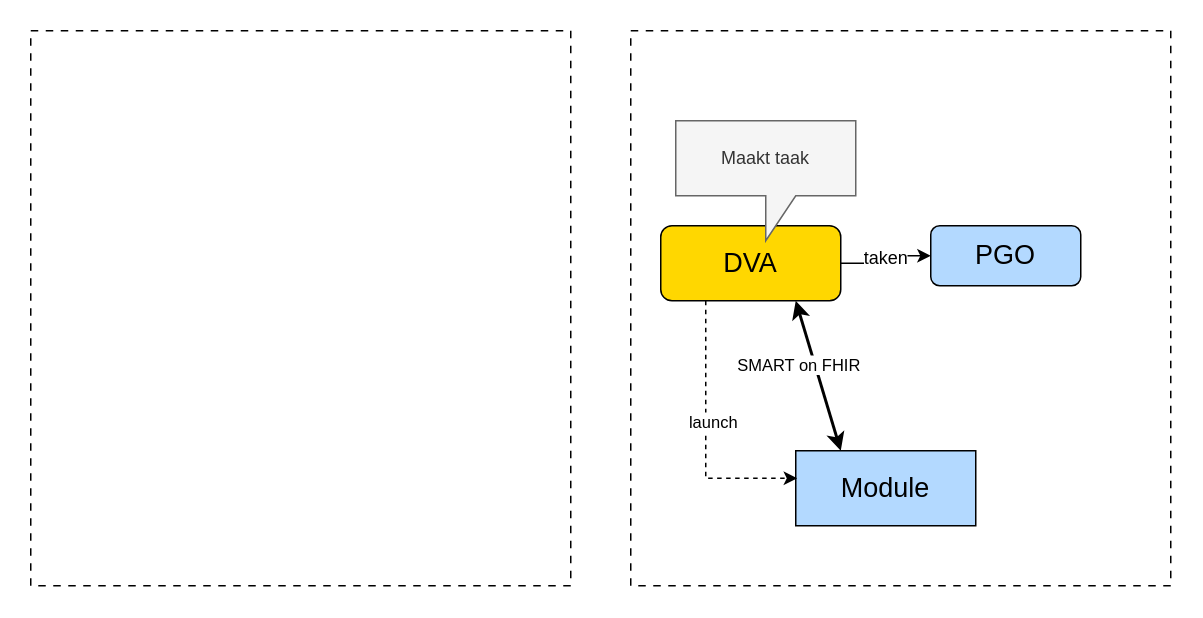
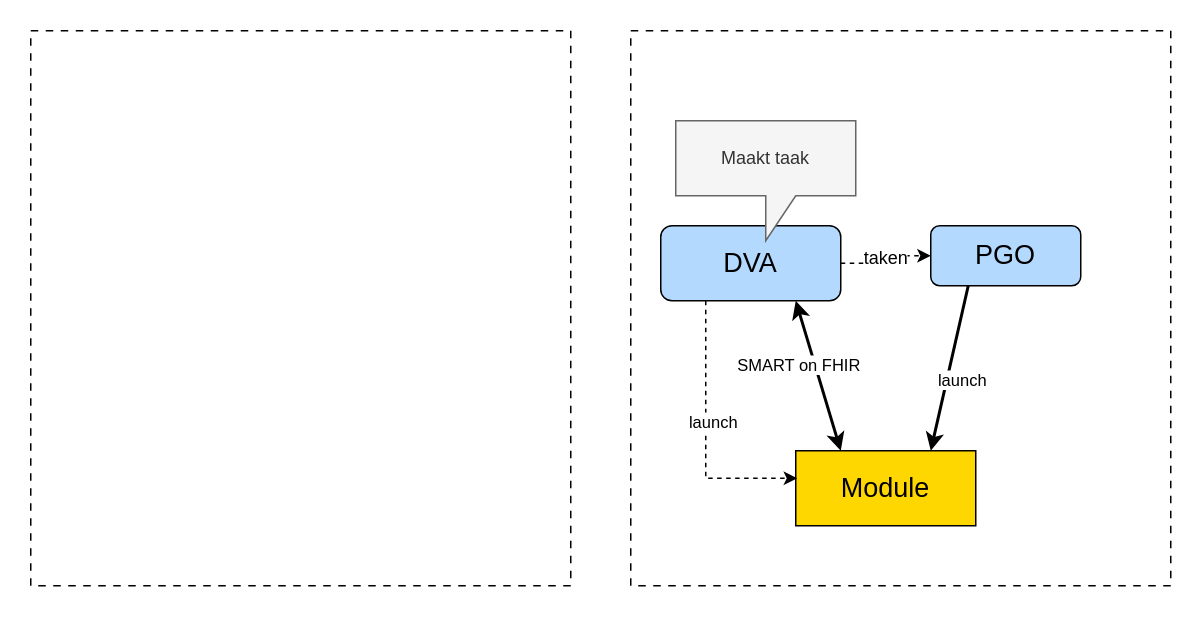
(751, 263) -> (751, 263)
(853, 263) -> (853, 263)
none -> (951, 362)
(886, 488) -> (886, 488)
